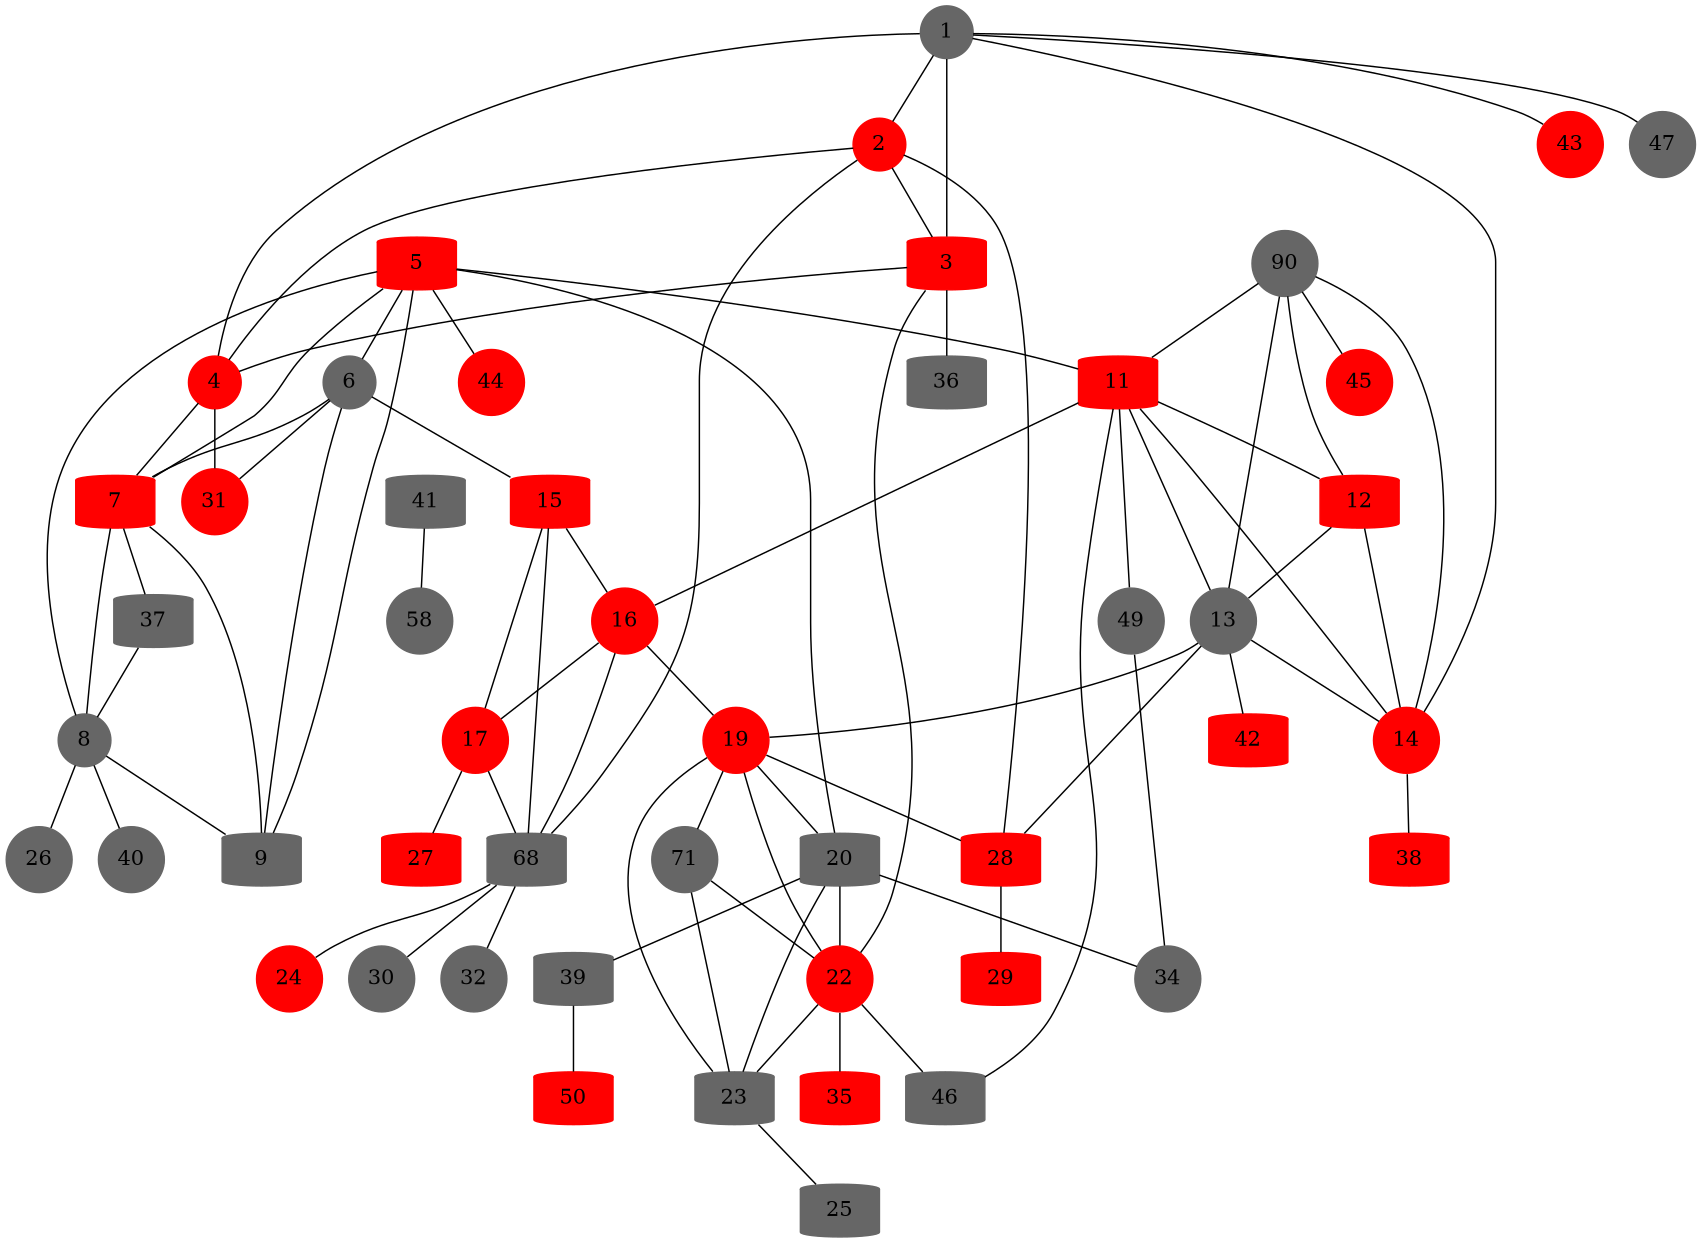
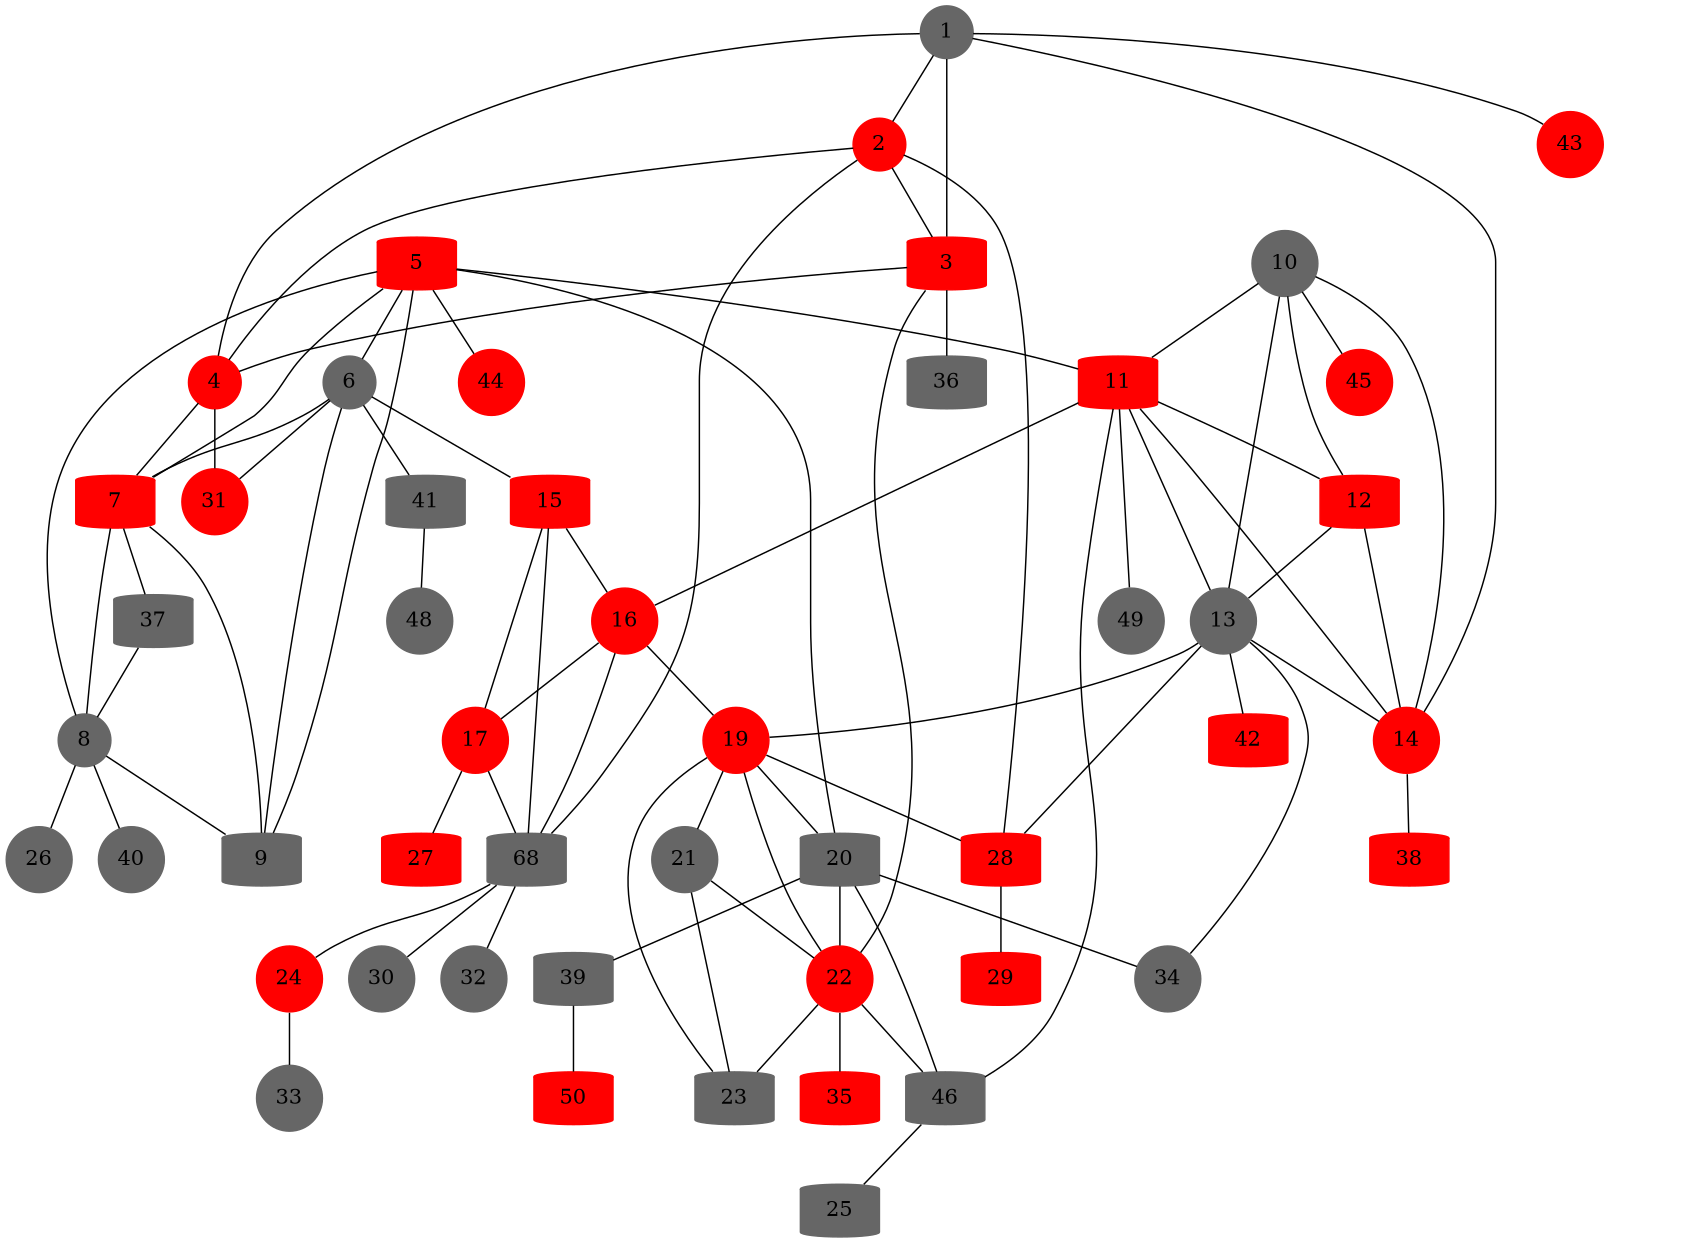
(1663, 145) -> none
(1285, 264) -> (1285, 264)
none -> (390, 445)
(420, 621) -> (420, 621)
(1150, 800) -> (1291, 802)
(685, 860) -> (685, 860)
(779, 977) -> (901, 977)
none -> (289, 1098)
(787, 1154) -> (893, 1154)
